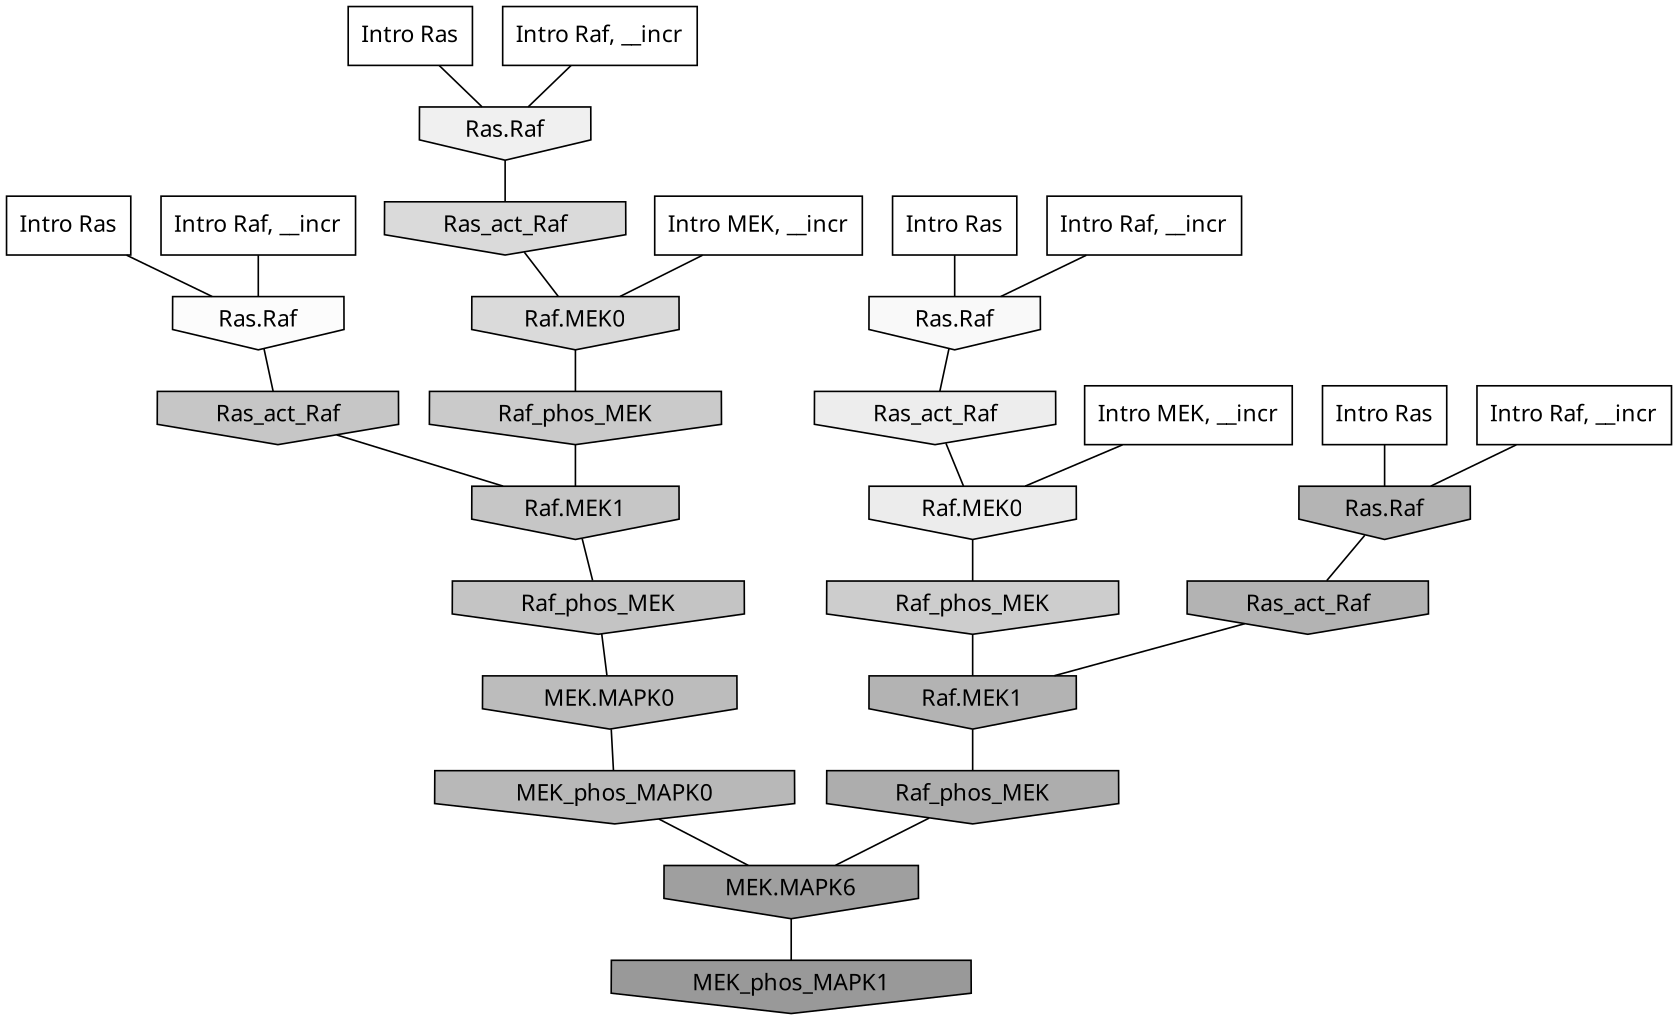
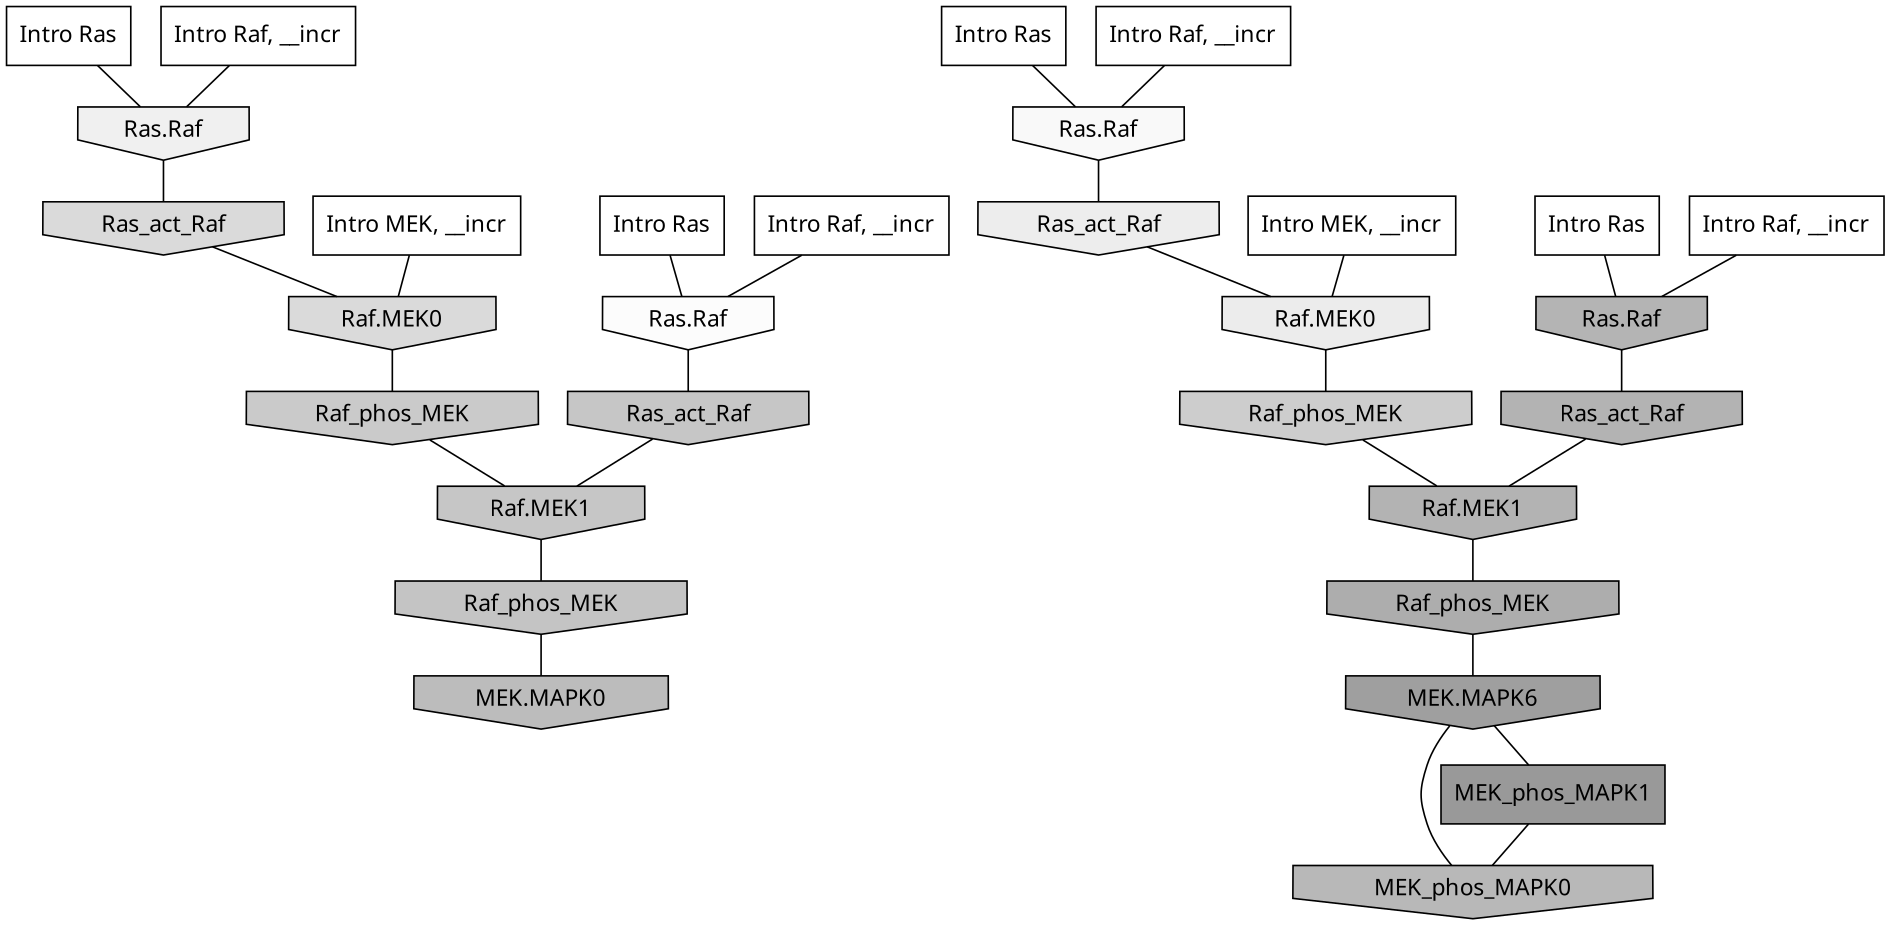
(612, 750) -> (1510, 845)
(791, 984) -> (1553, 794)
